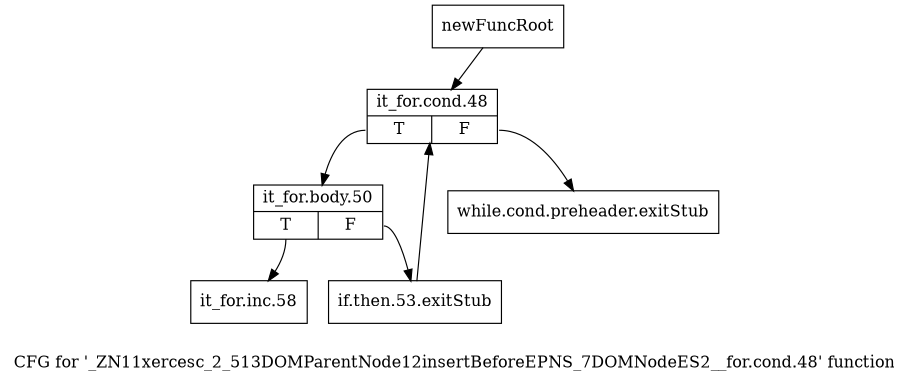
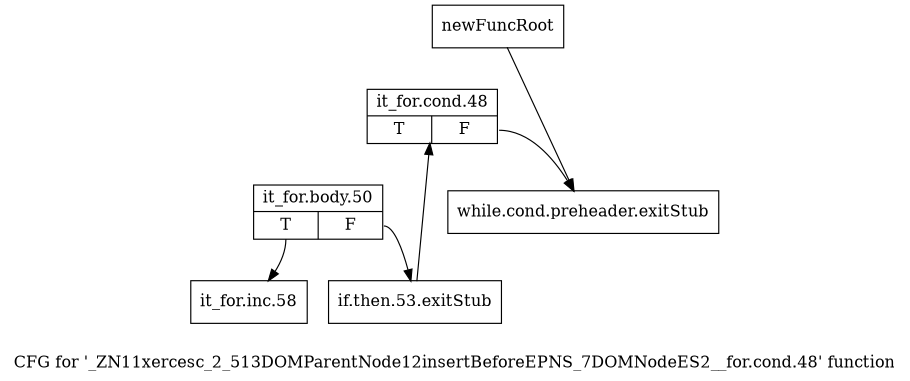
(471, 64) -> (538, 114)
(339, 145) -> none
